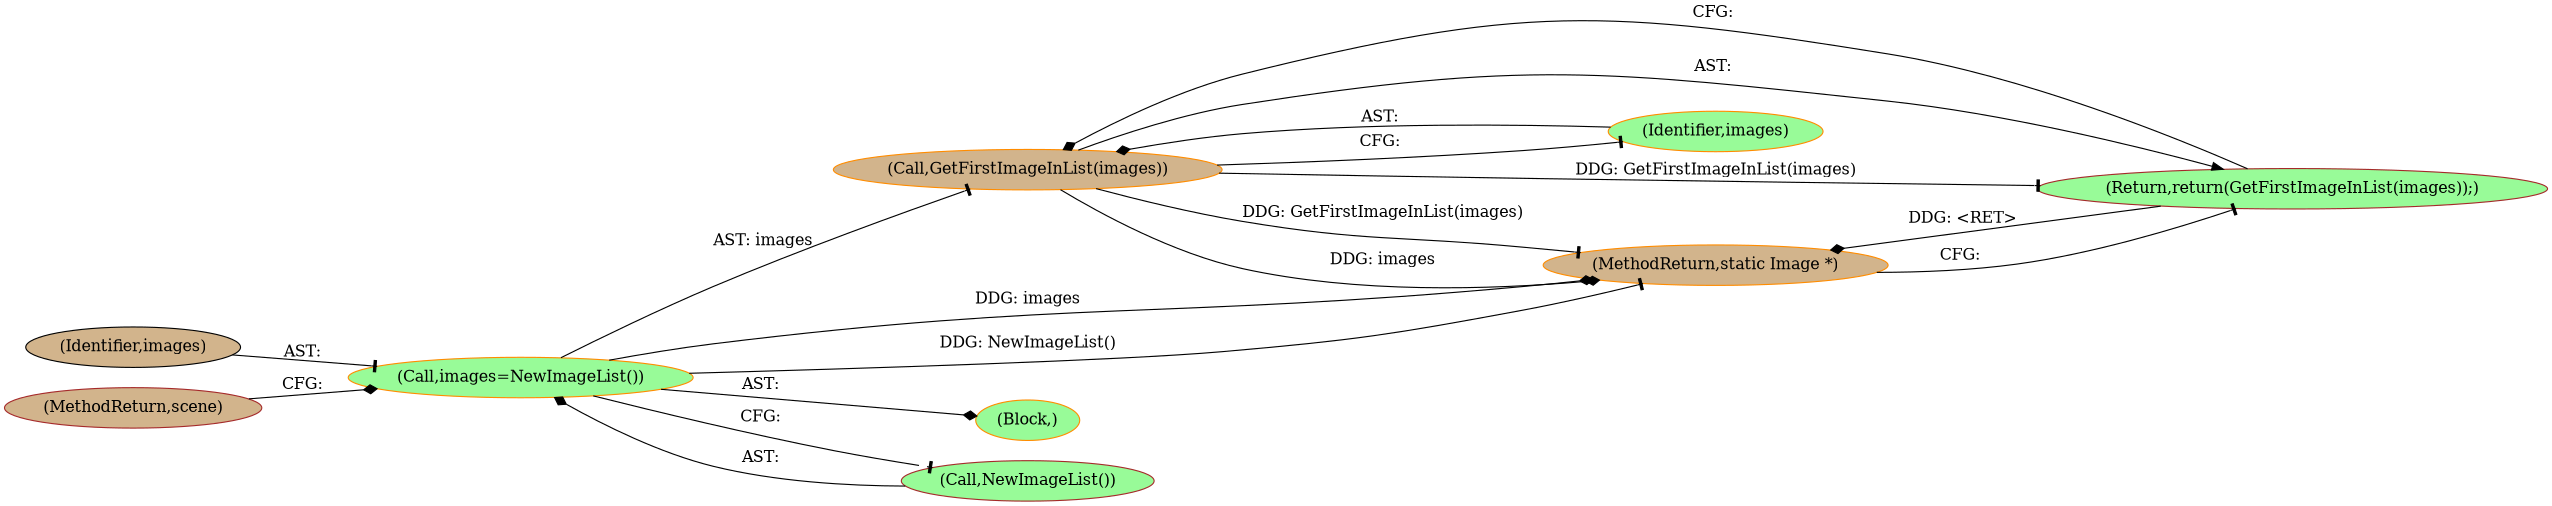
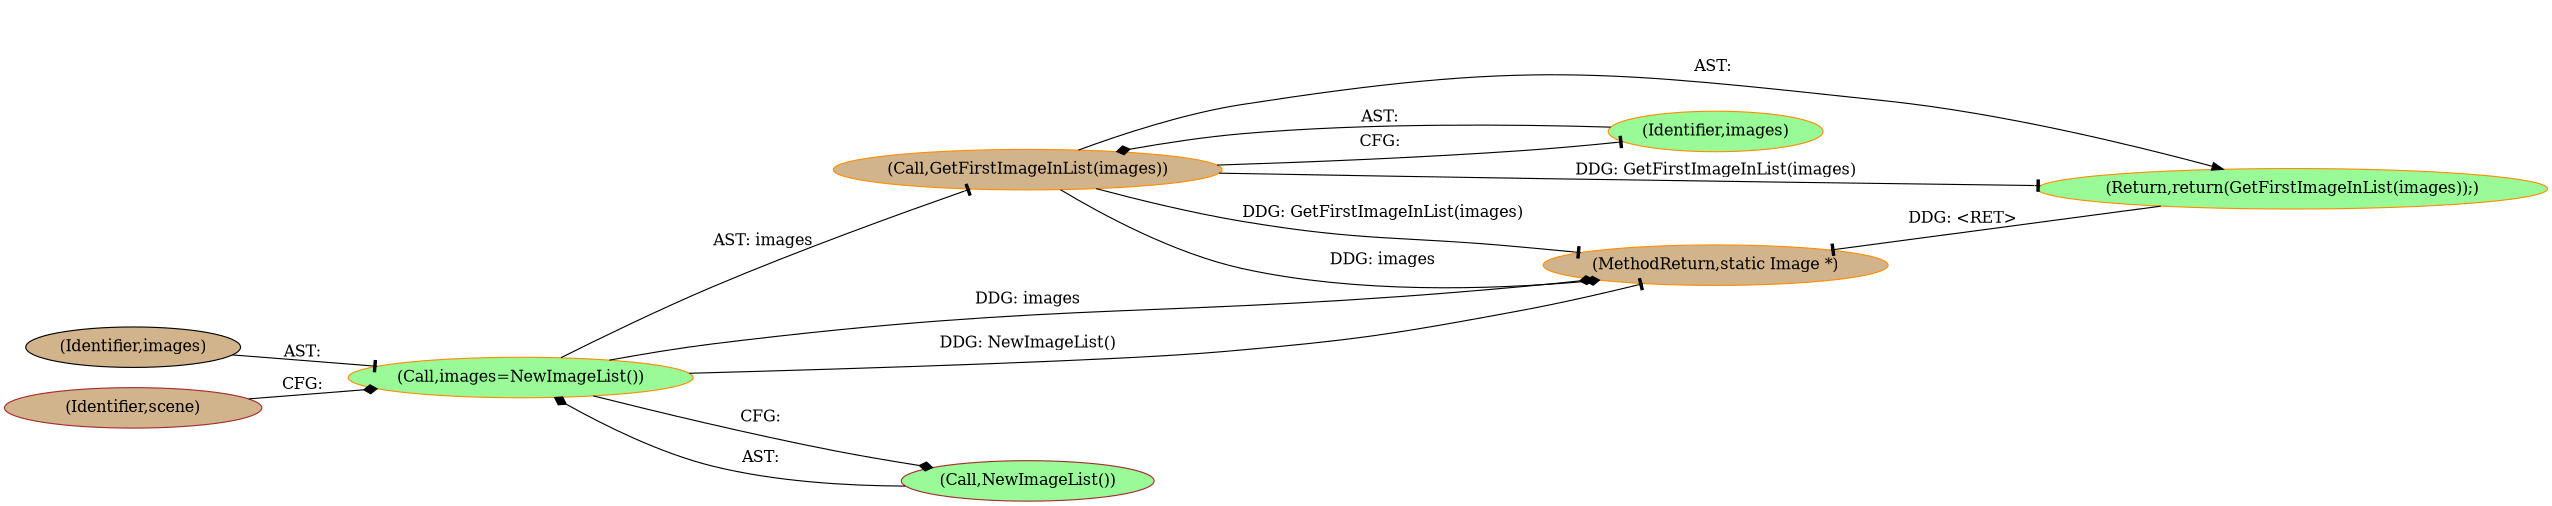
(1662, 24) -> none
(2293, 189) -> (2293, 189)
(1999, 228) -> (1999, 228)
(2056, 257) -> none
(133, 408) -> (133, 408)
(1028, 420) -> none
(755, 434) -> (755, 434)
